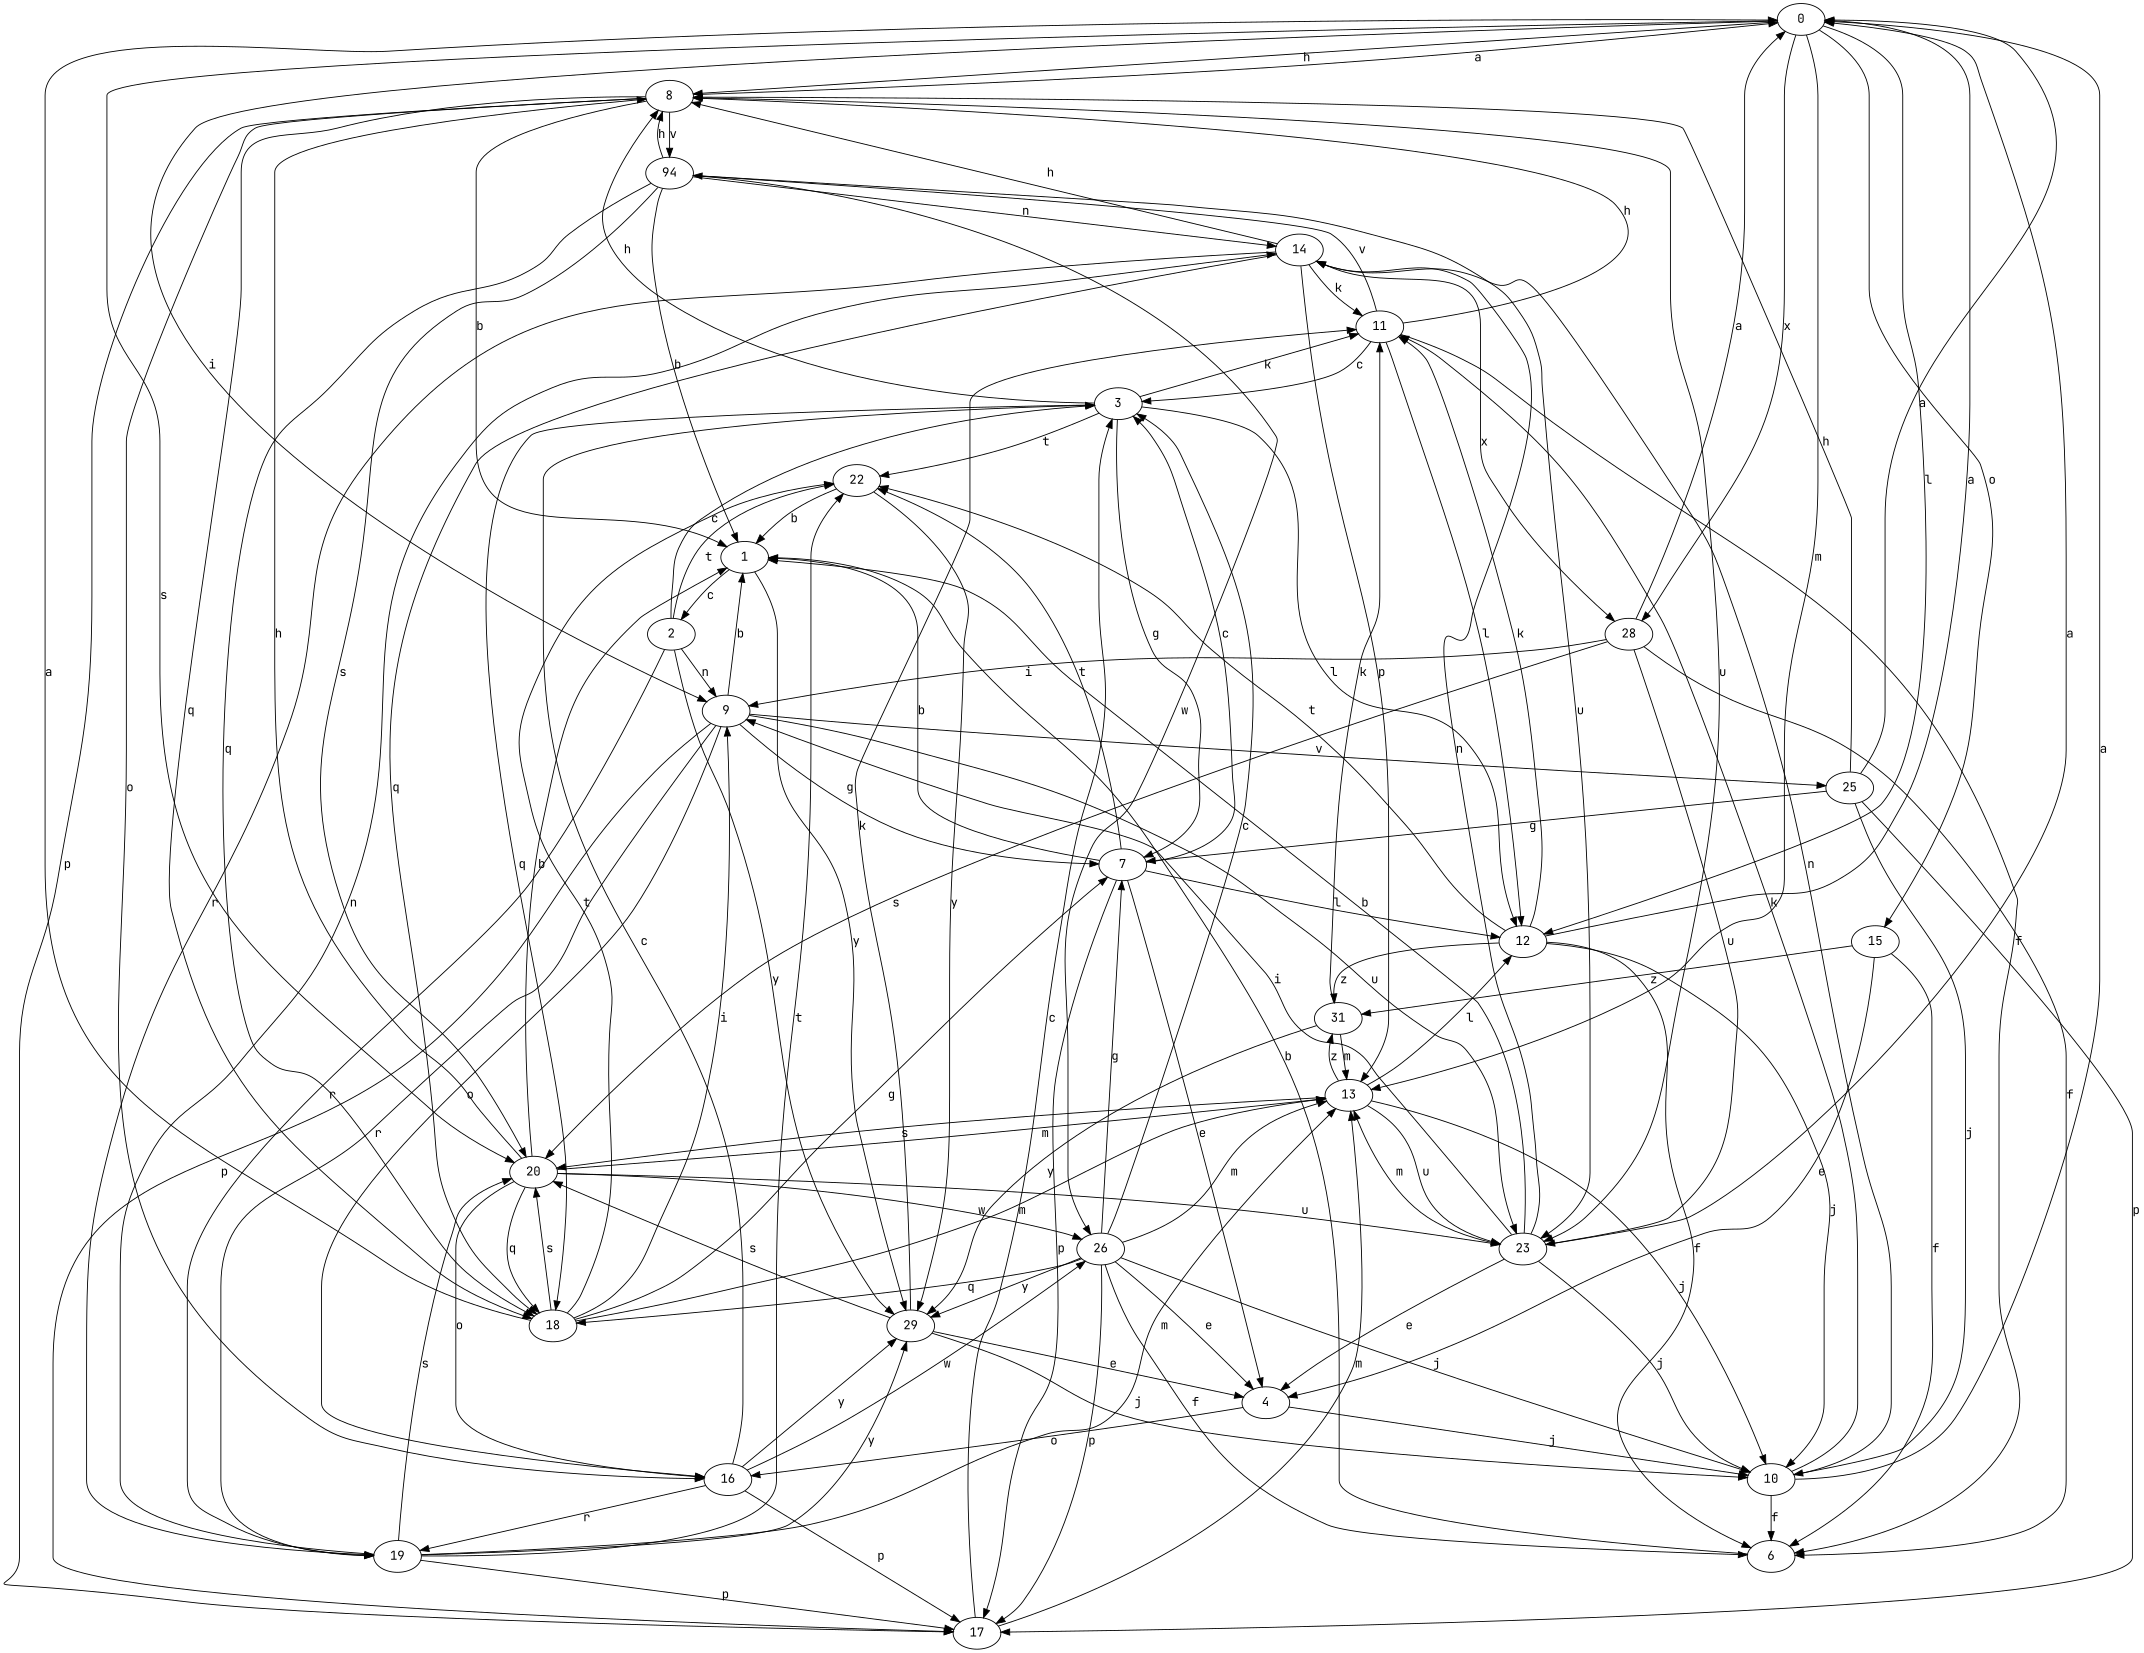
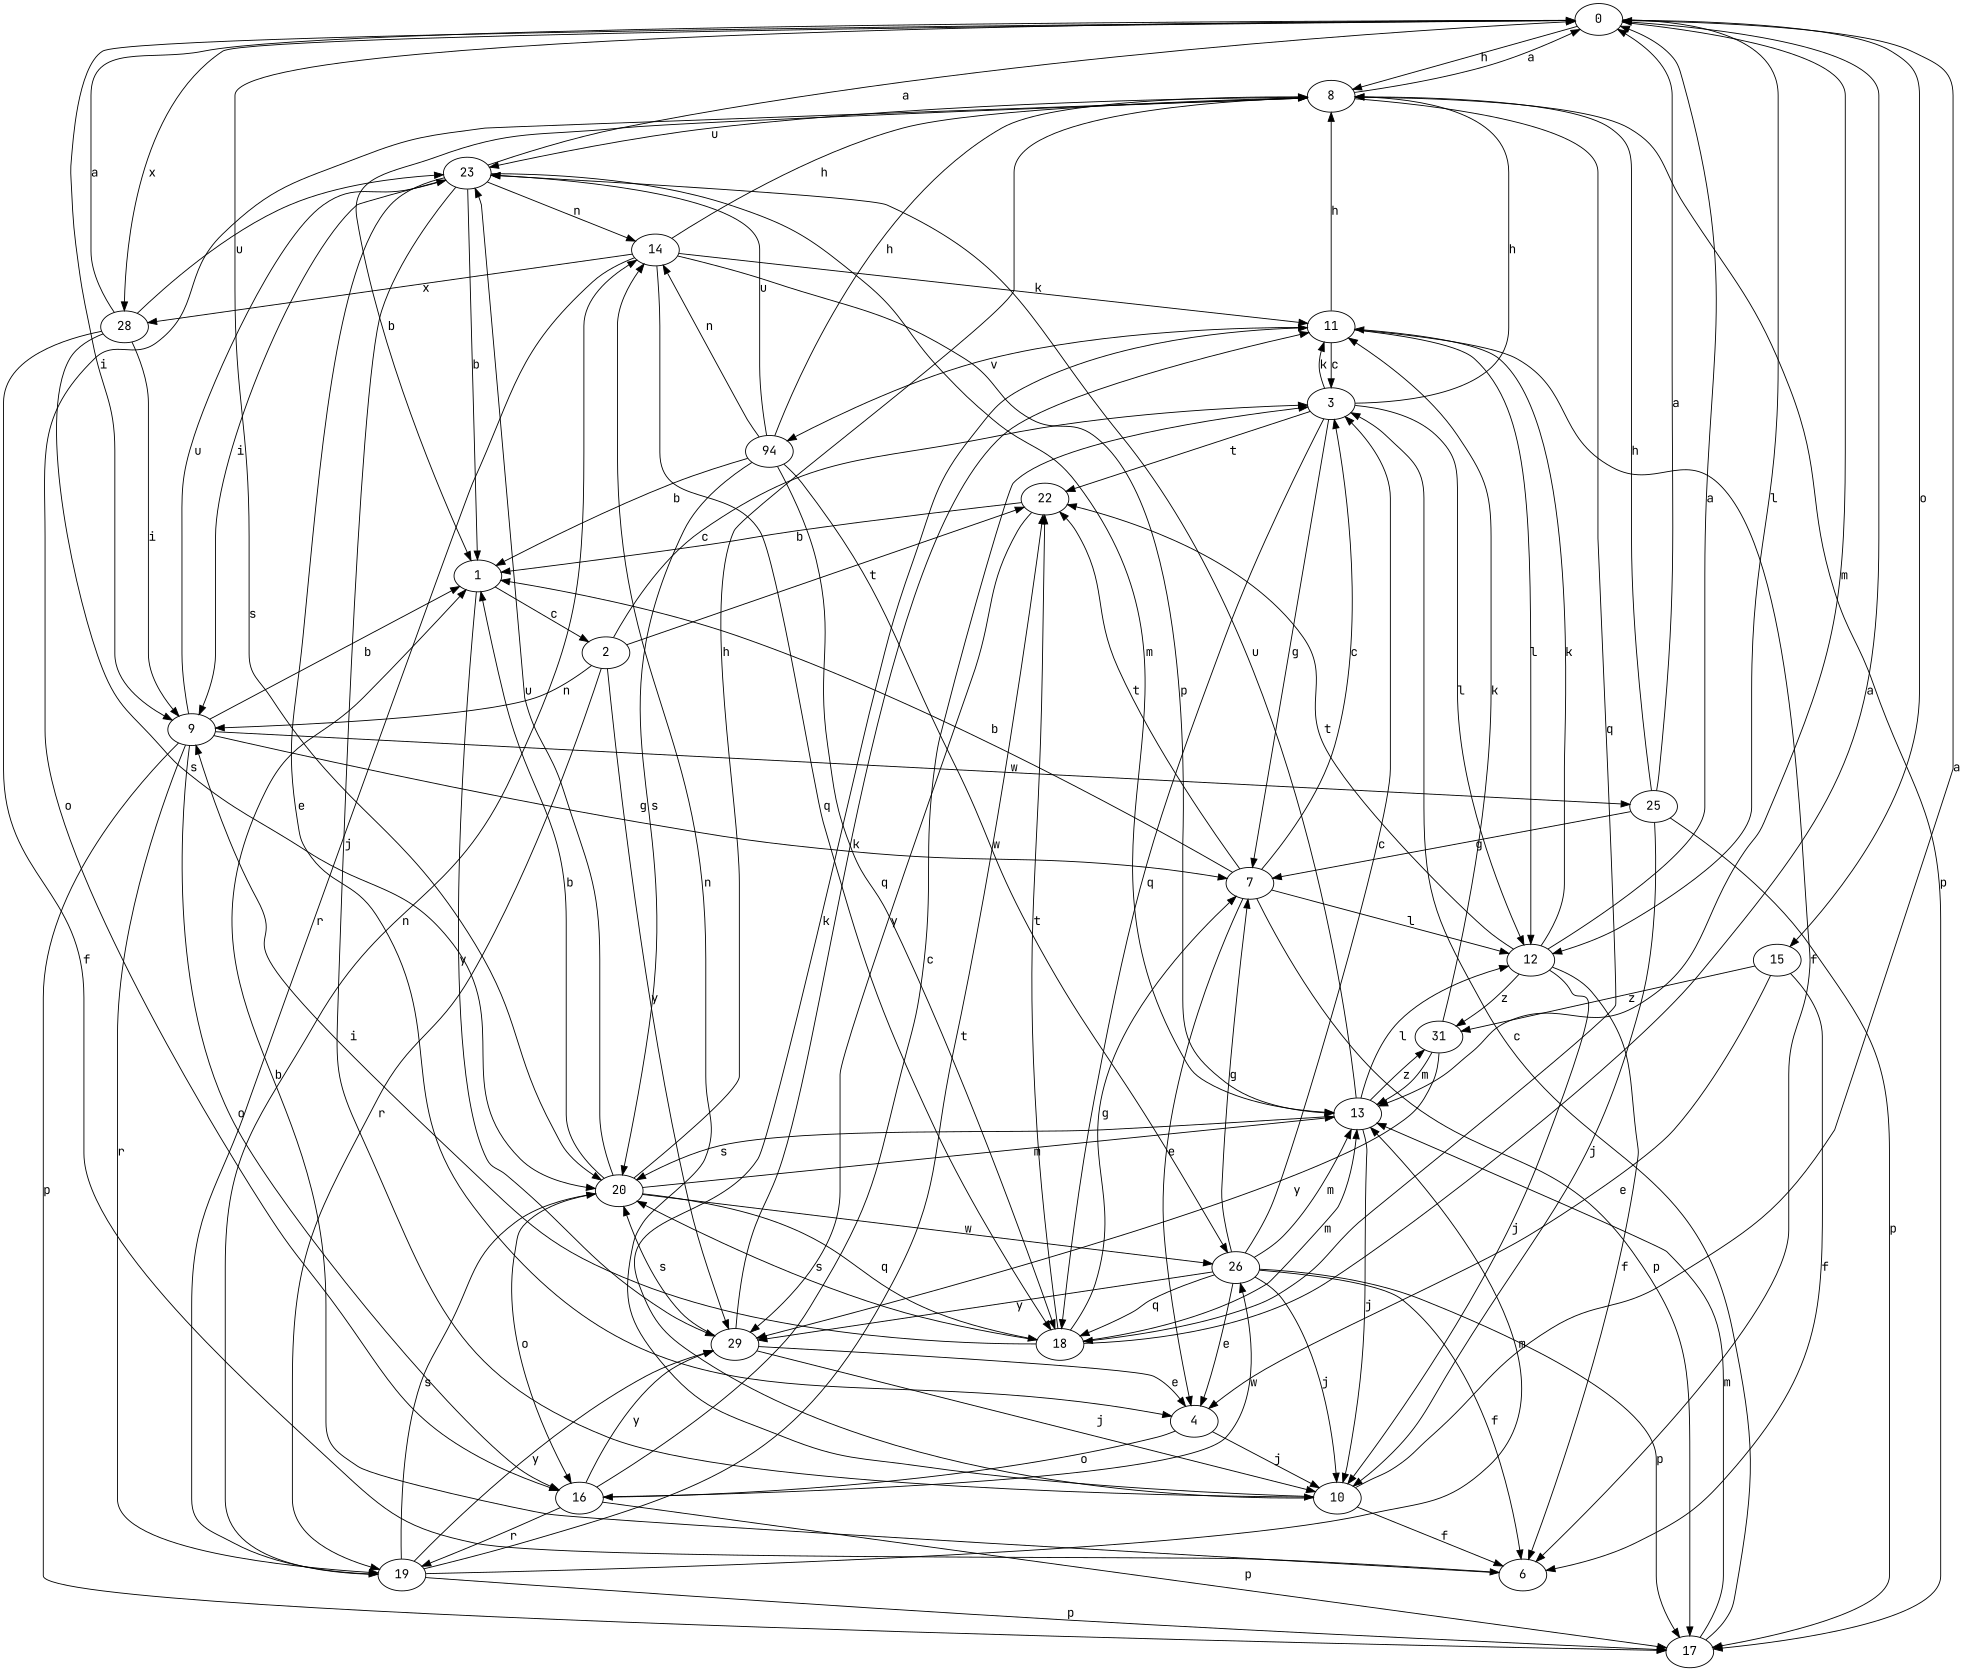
(670, 130) -> none
(1319, 750) -> (1015, 768)
